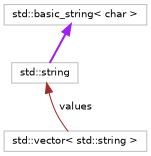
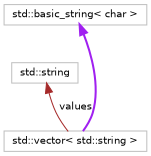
(58, 48) -> (95, 83)
